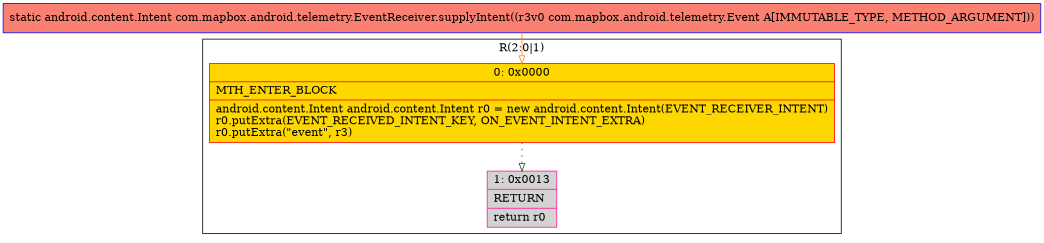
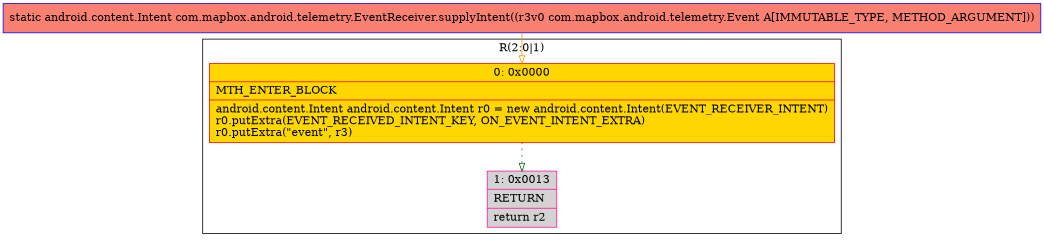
(520, 217) -> (520, 217)
